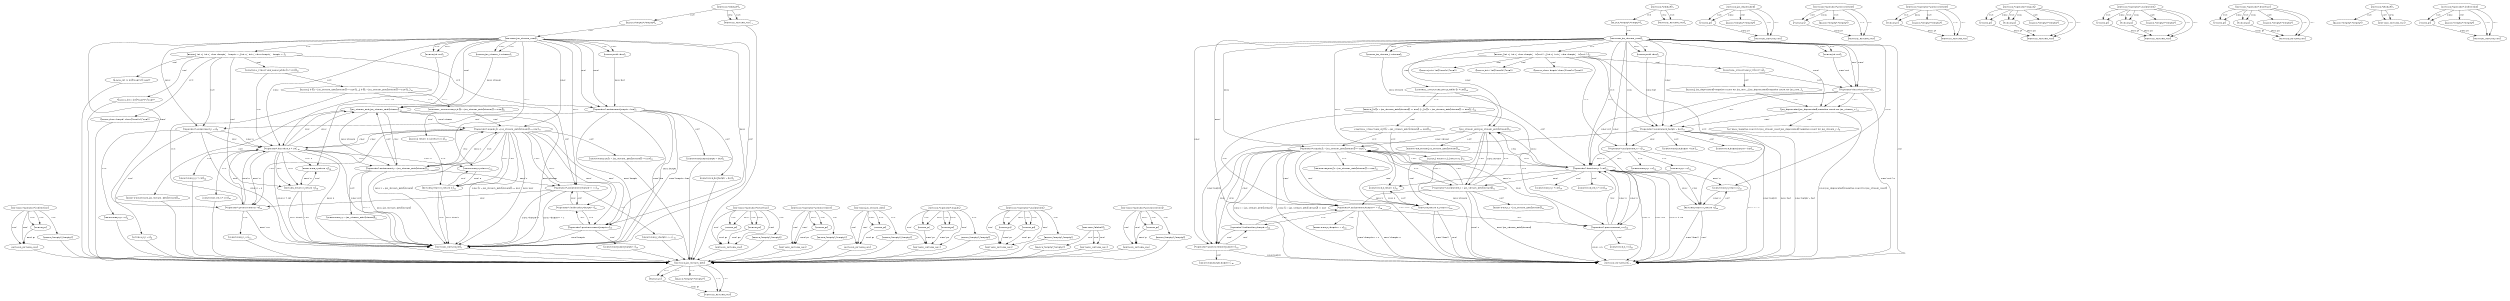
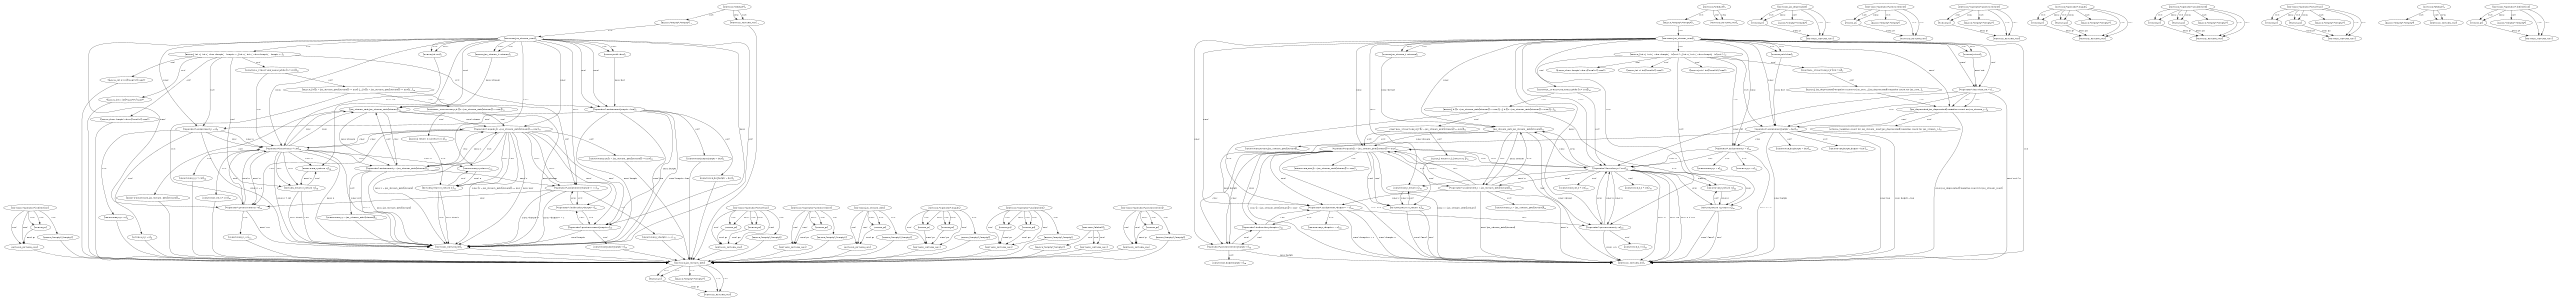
(1800, 80) -> none
